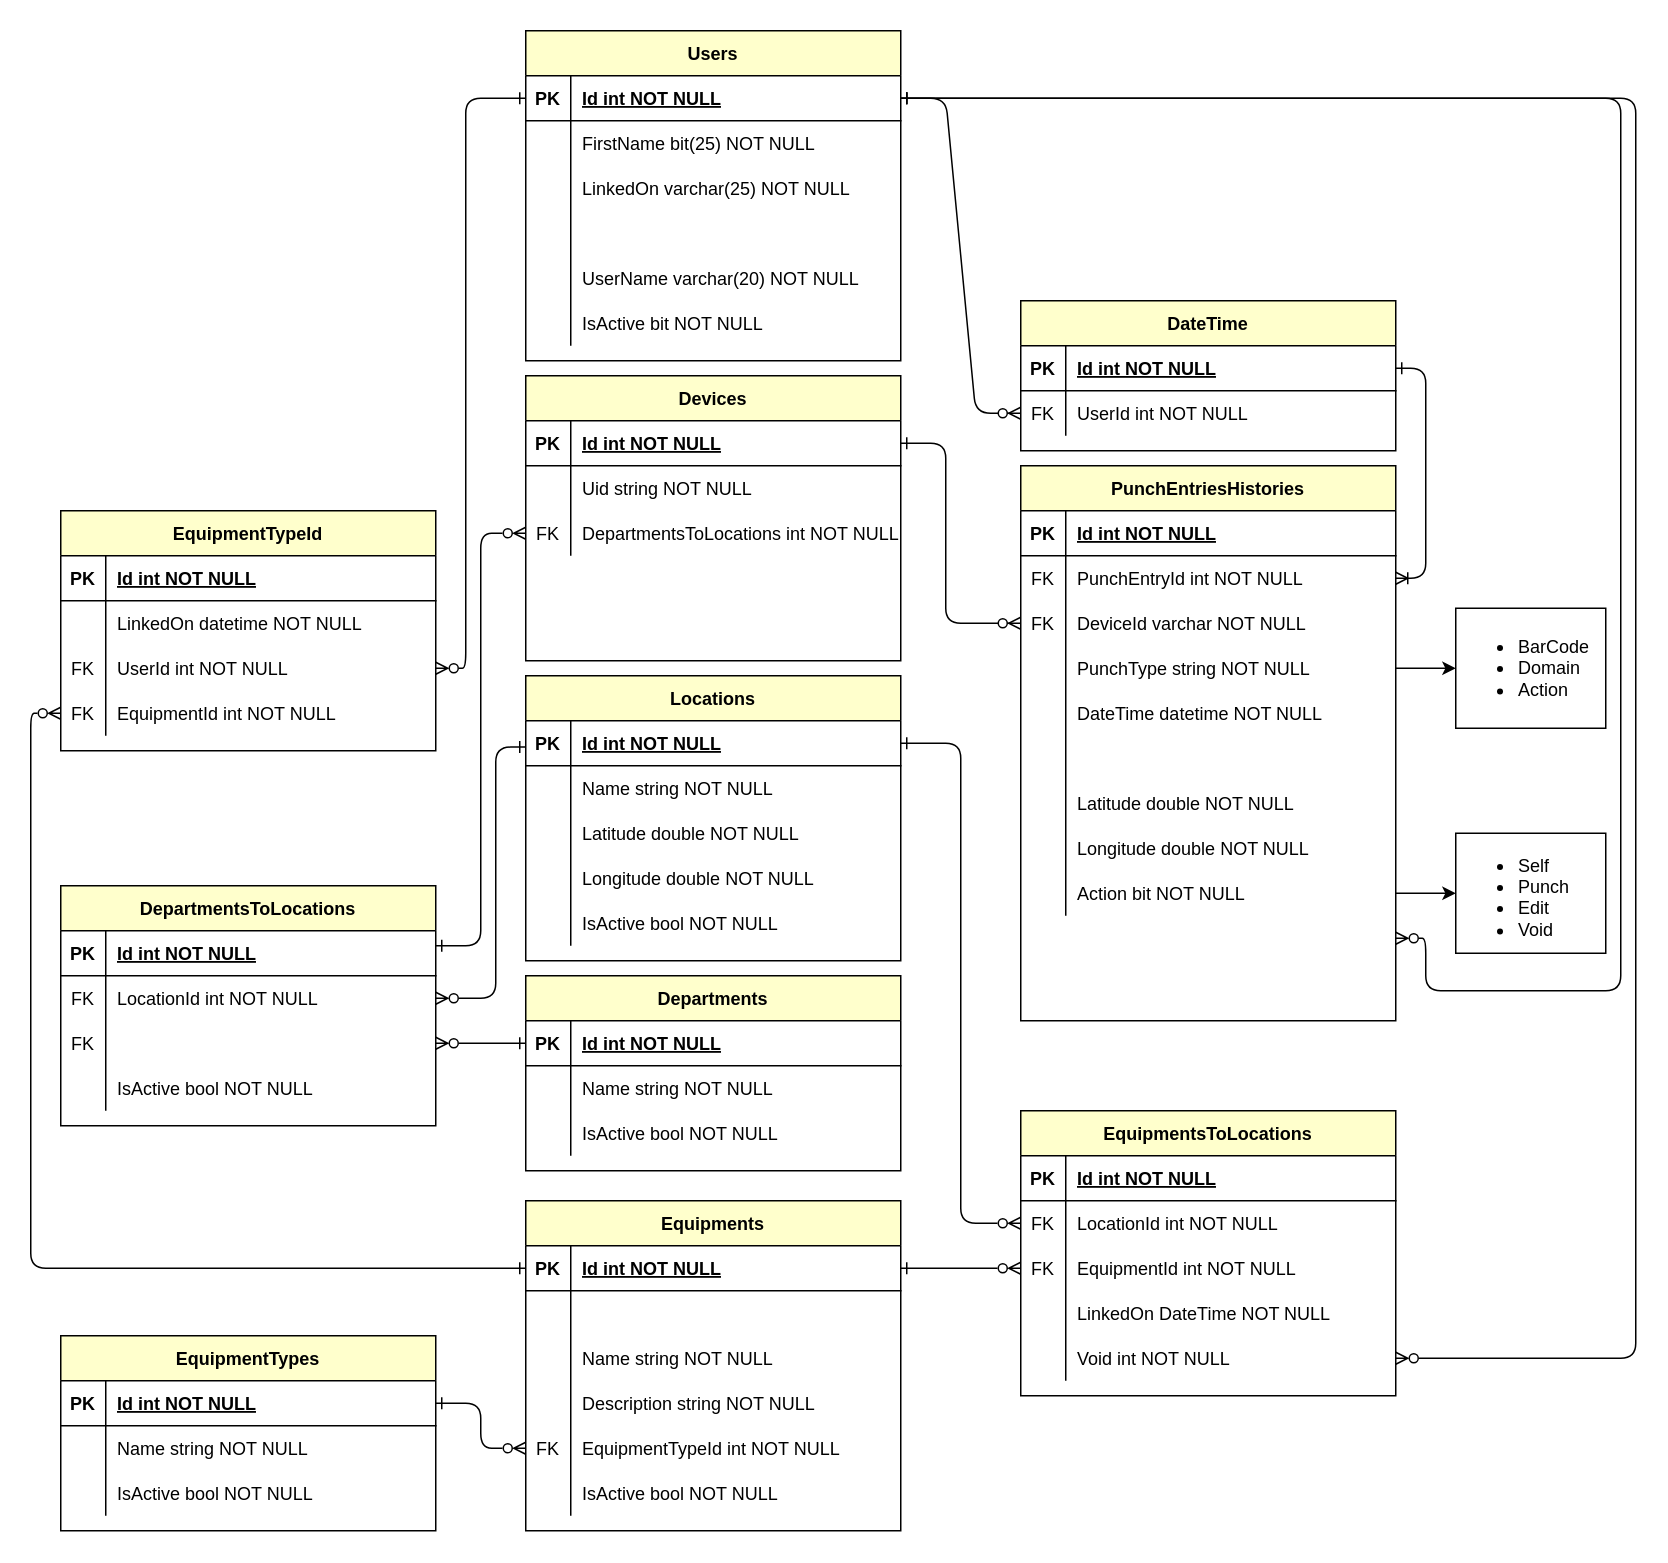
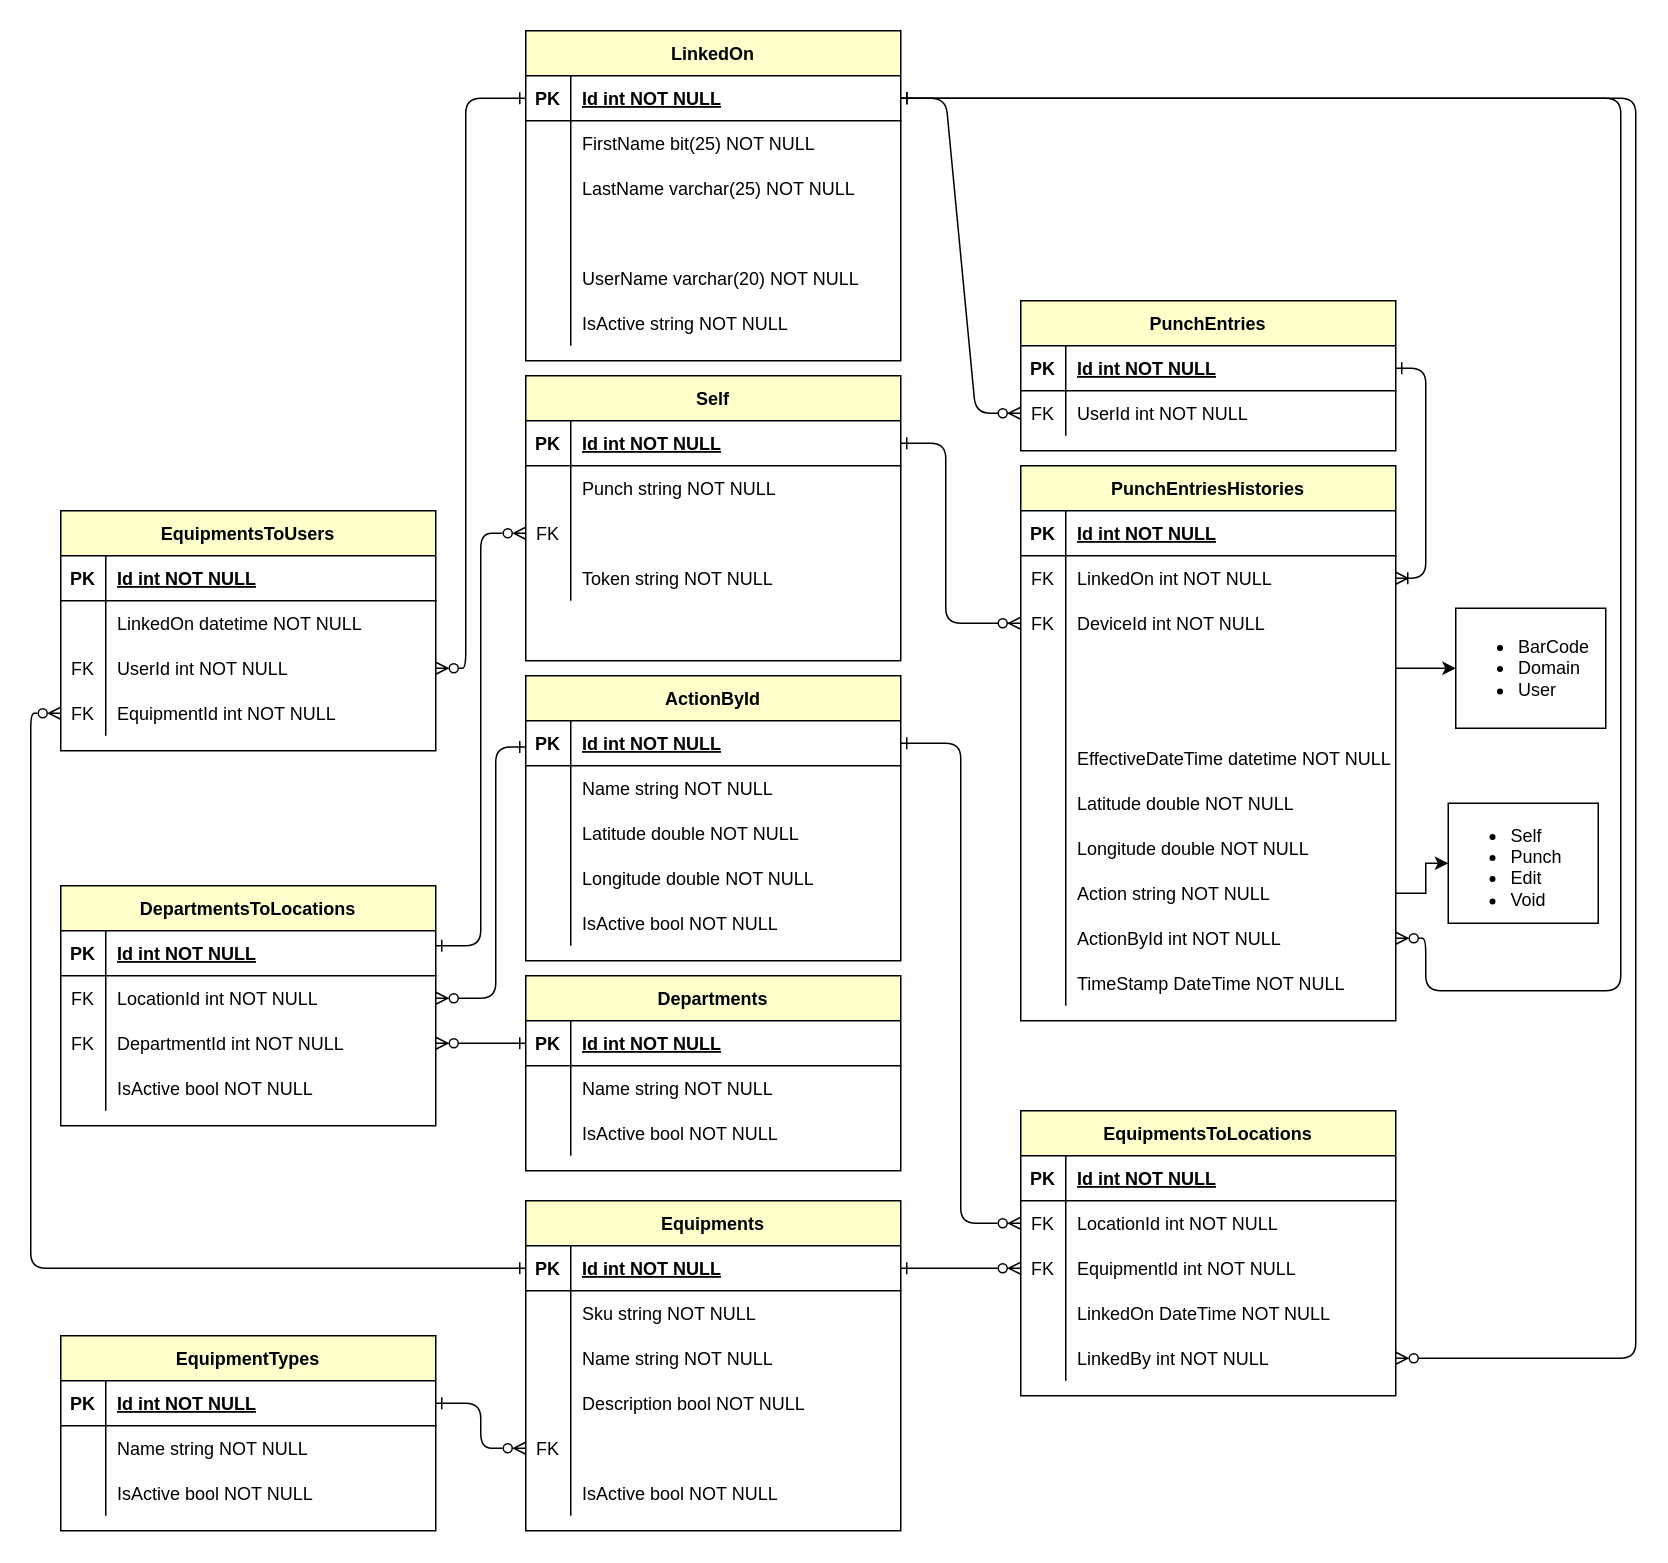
(713, 54) -> (713, 54)
(719, 189) -> (721, 189)
(676, 324) -> (691, 324)
(1208, 324) -> (1208, 324)
(713, 399) -> (713, 399)
(666, 489) -> (678, 489)
(736, 533) -> none
(248, 534) -> (248, 534)
none -> (736, 578)
(1194, 579) -> (1171, 579)
(1194, 624) -> (1171, 624)
(1231, 668) -> none
(1494, 668) -> (1494, 668)
(713, 699) -> (713, 699)
(1231, 713) -> none
none -> (1231, 758)
(1531, 893) -> (1523, 863)
(1161, 894) -> (1176, 894)
none -> (1231, 938)
none -> (1231, 983)
none -> (271, 1043)
none -> (736, 1313)
(1151, 1359) -> (1171, 1359)
(704, 1404) -> (694, 1404)
(736, 1448) -> none
